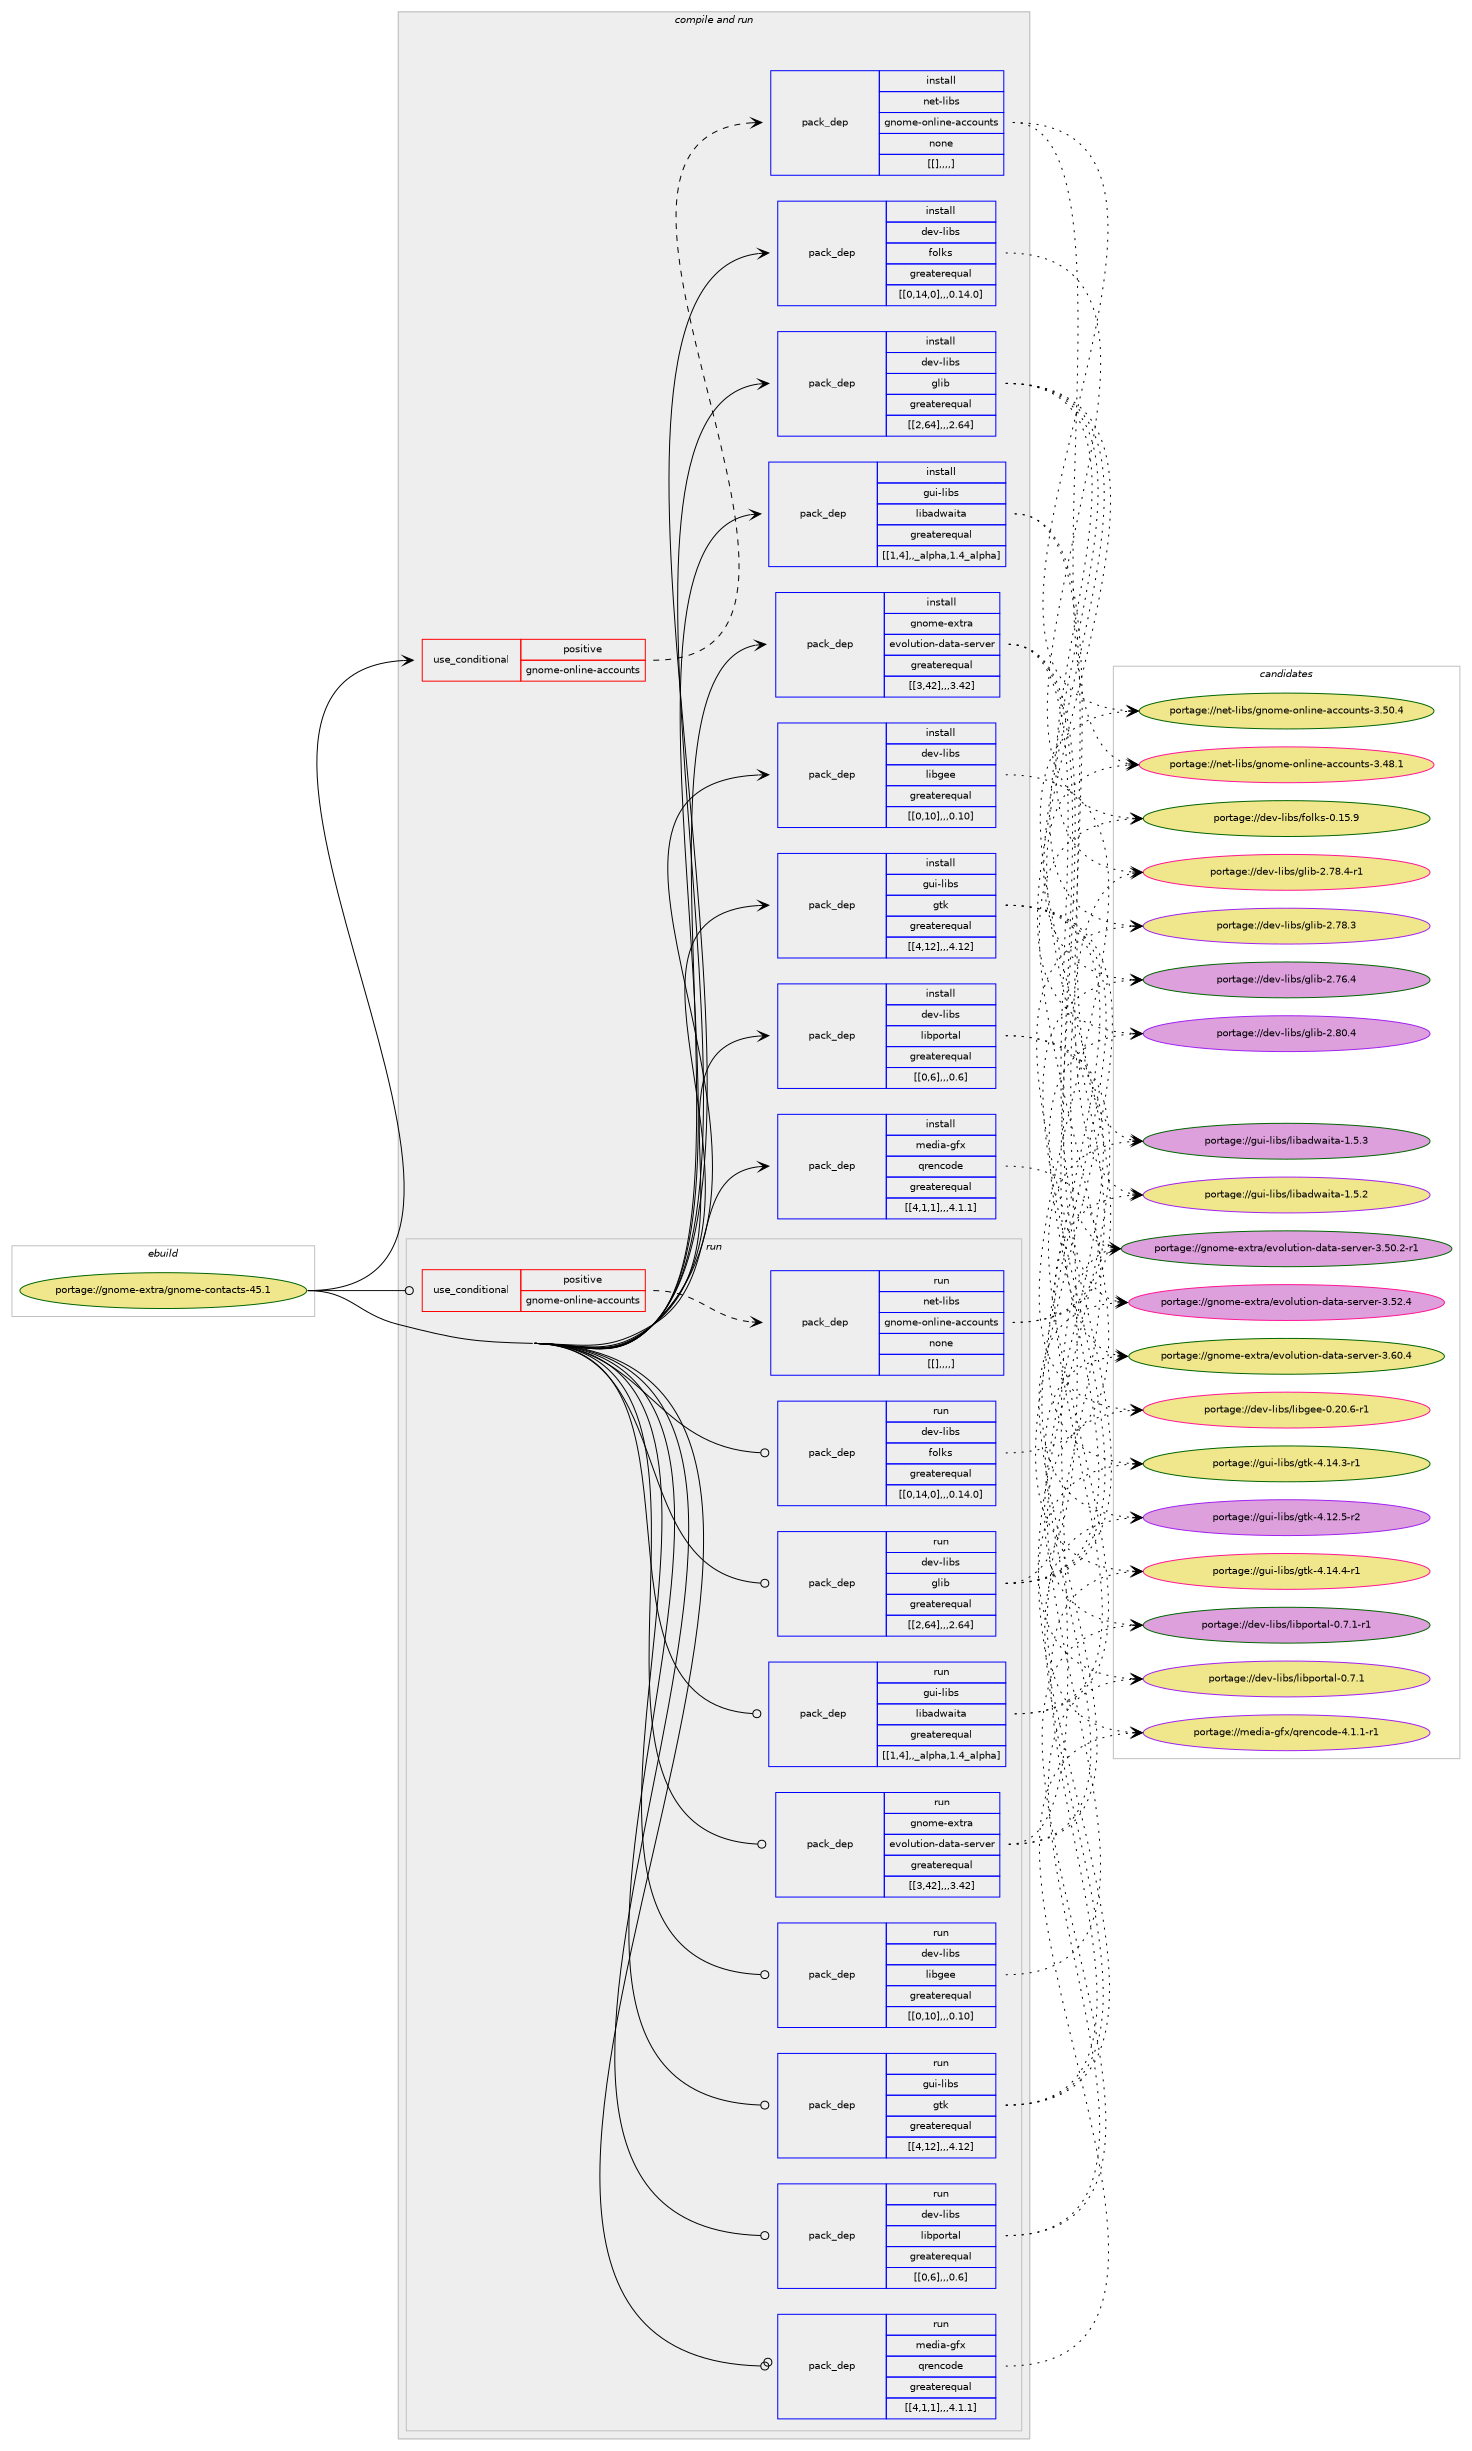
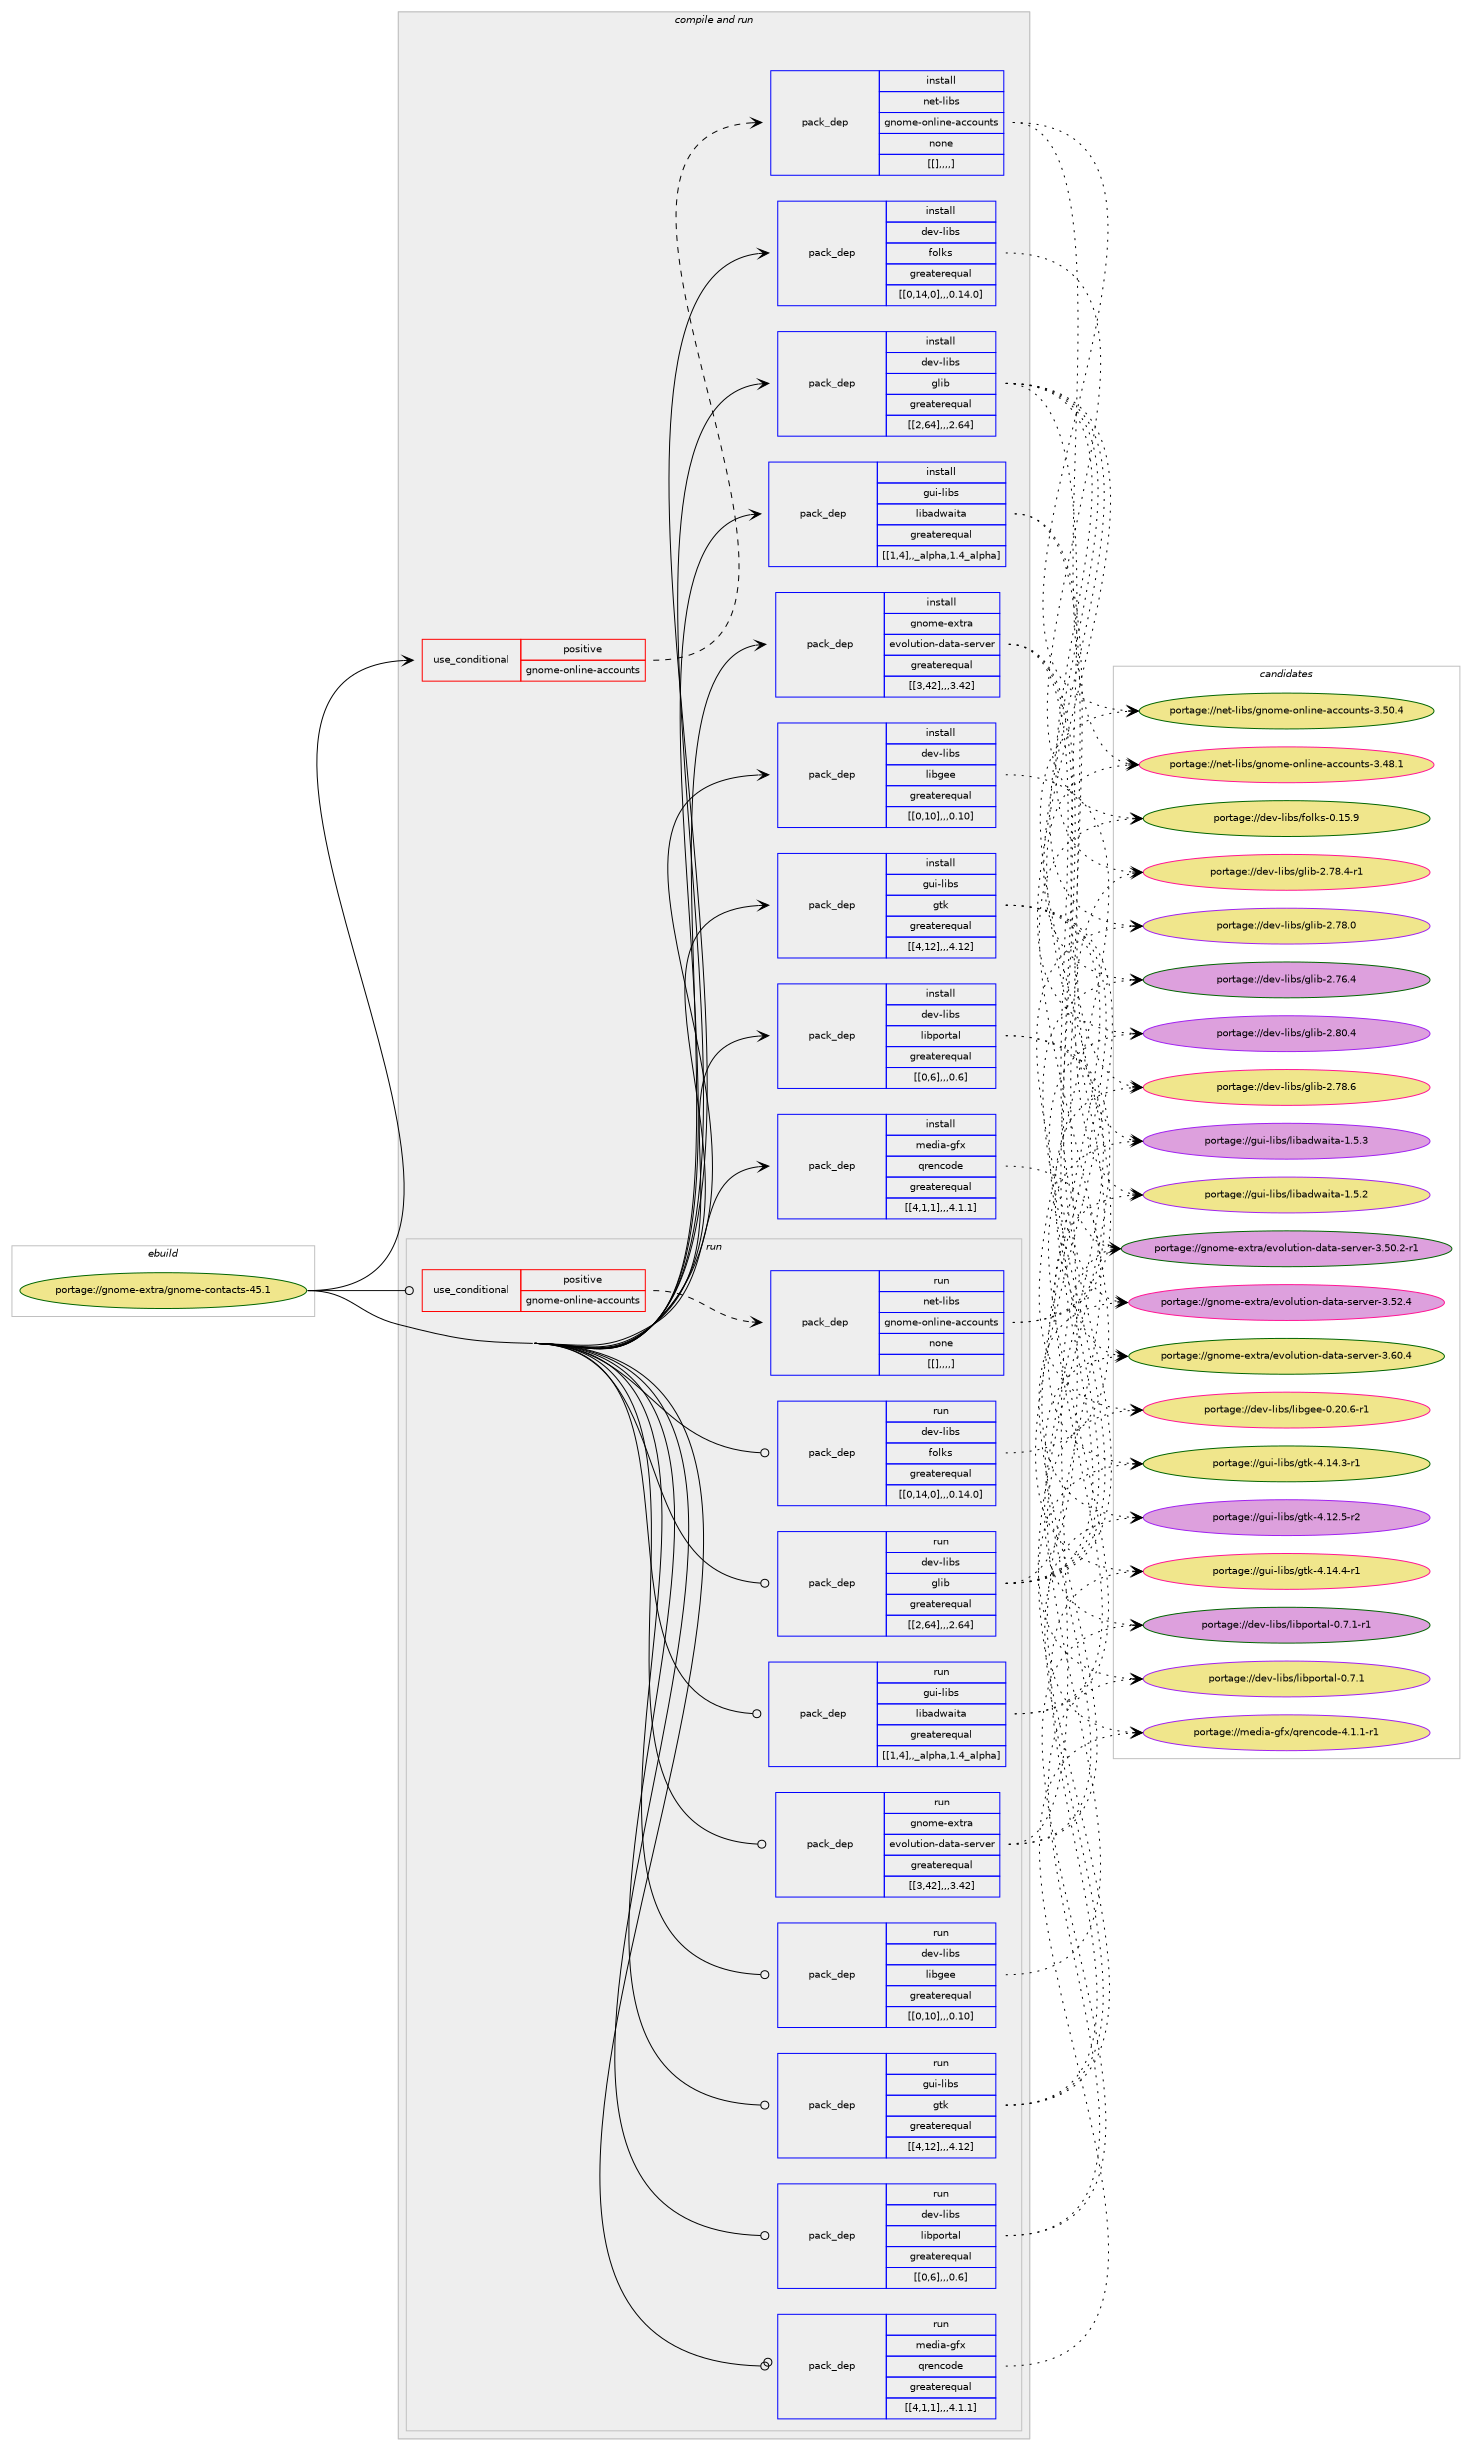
(1287, 926) -> (1287, 926)
none -> (1287, 1087)
(1287, 1141) -> (1287, 1141)
